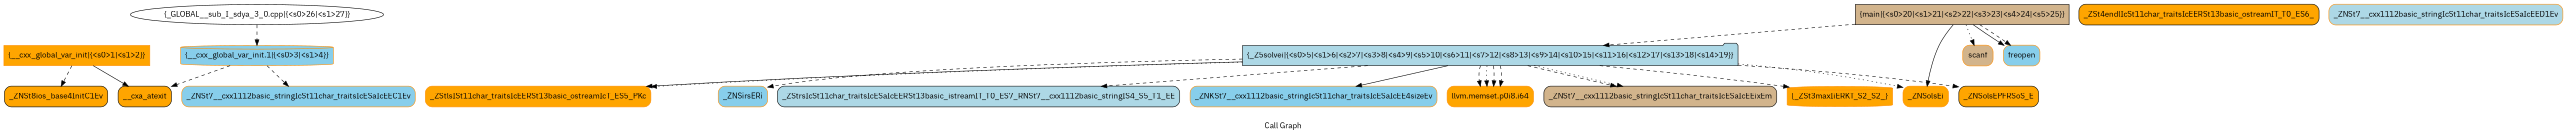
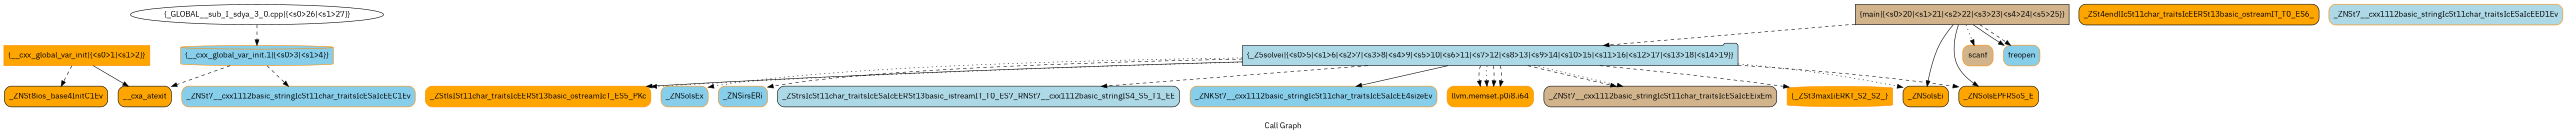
none -> (1955, 57)
none -> (685, 97)
(1926, 97) -> (1926, 97)
